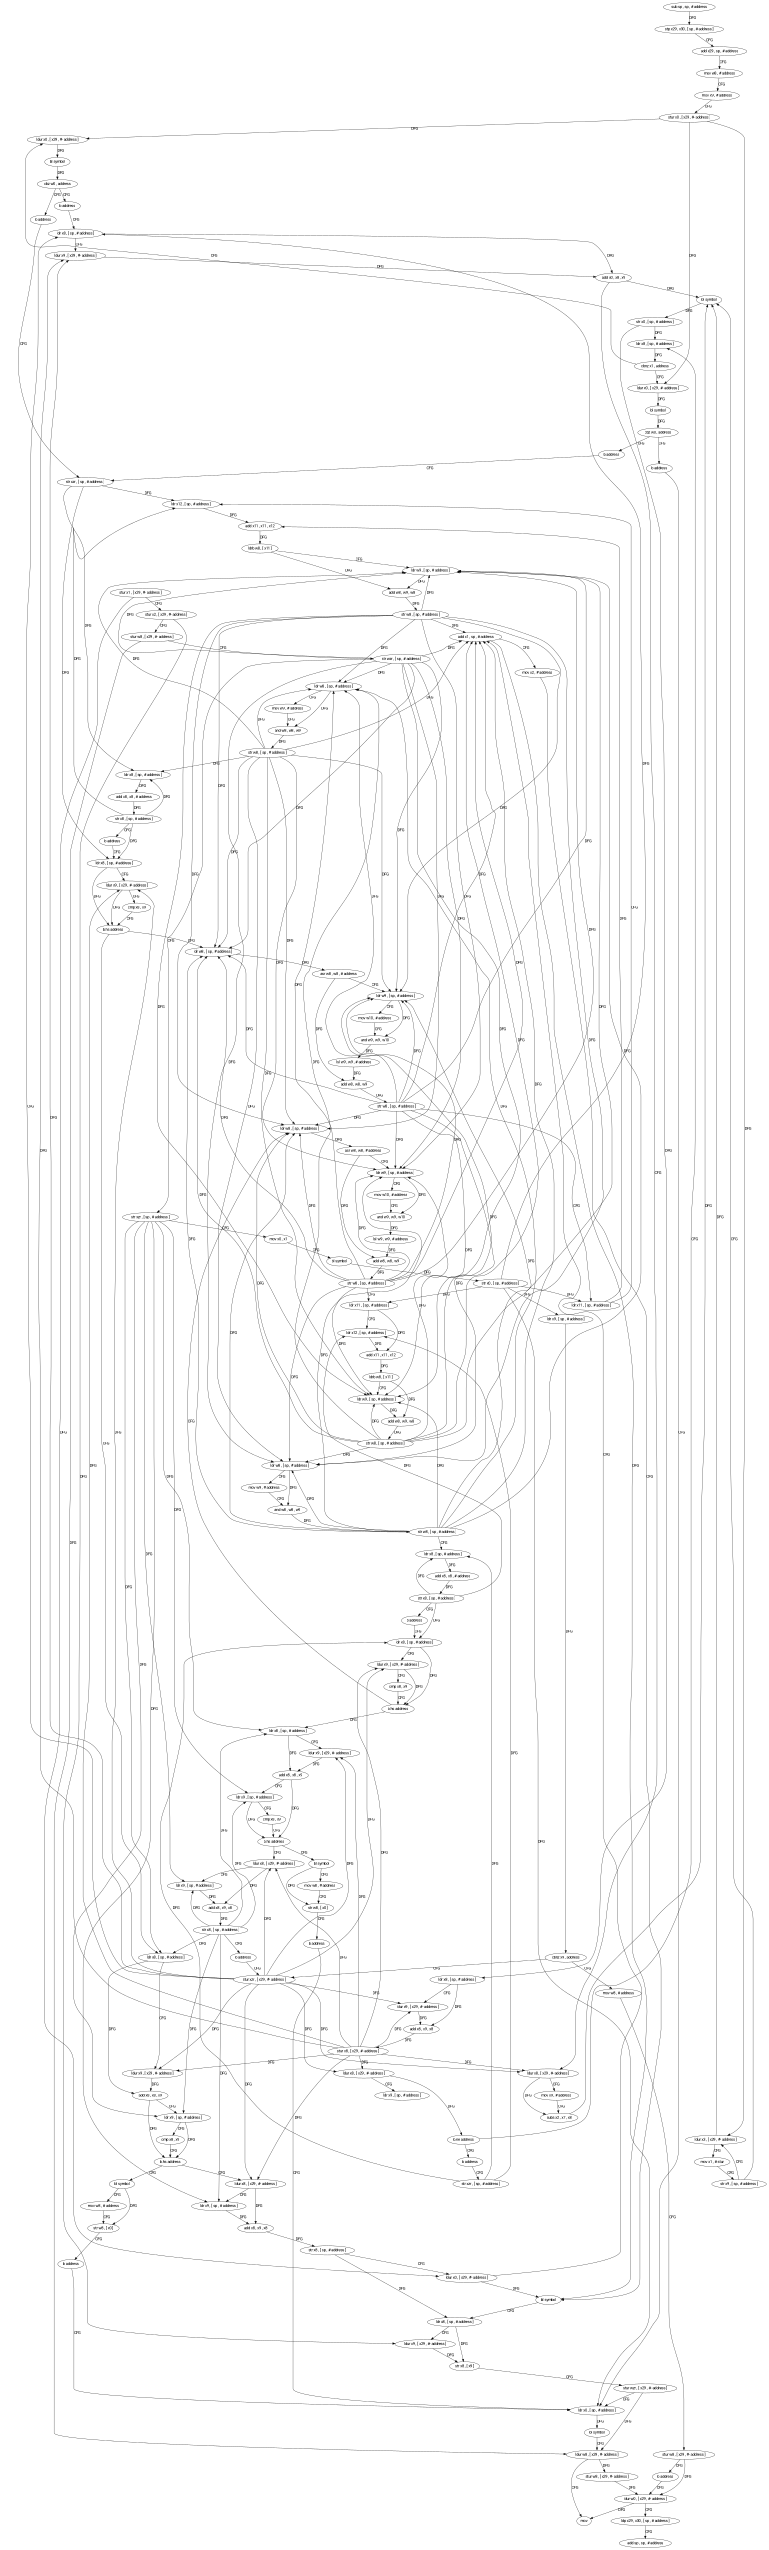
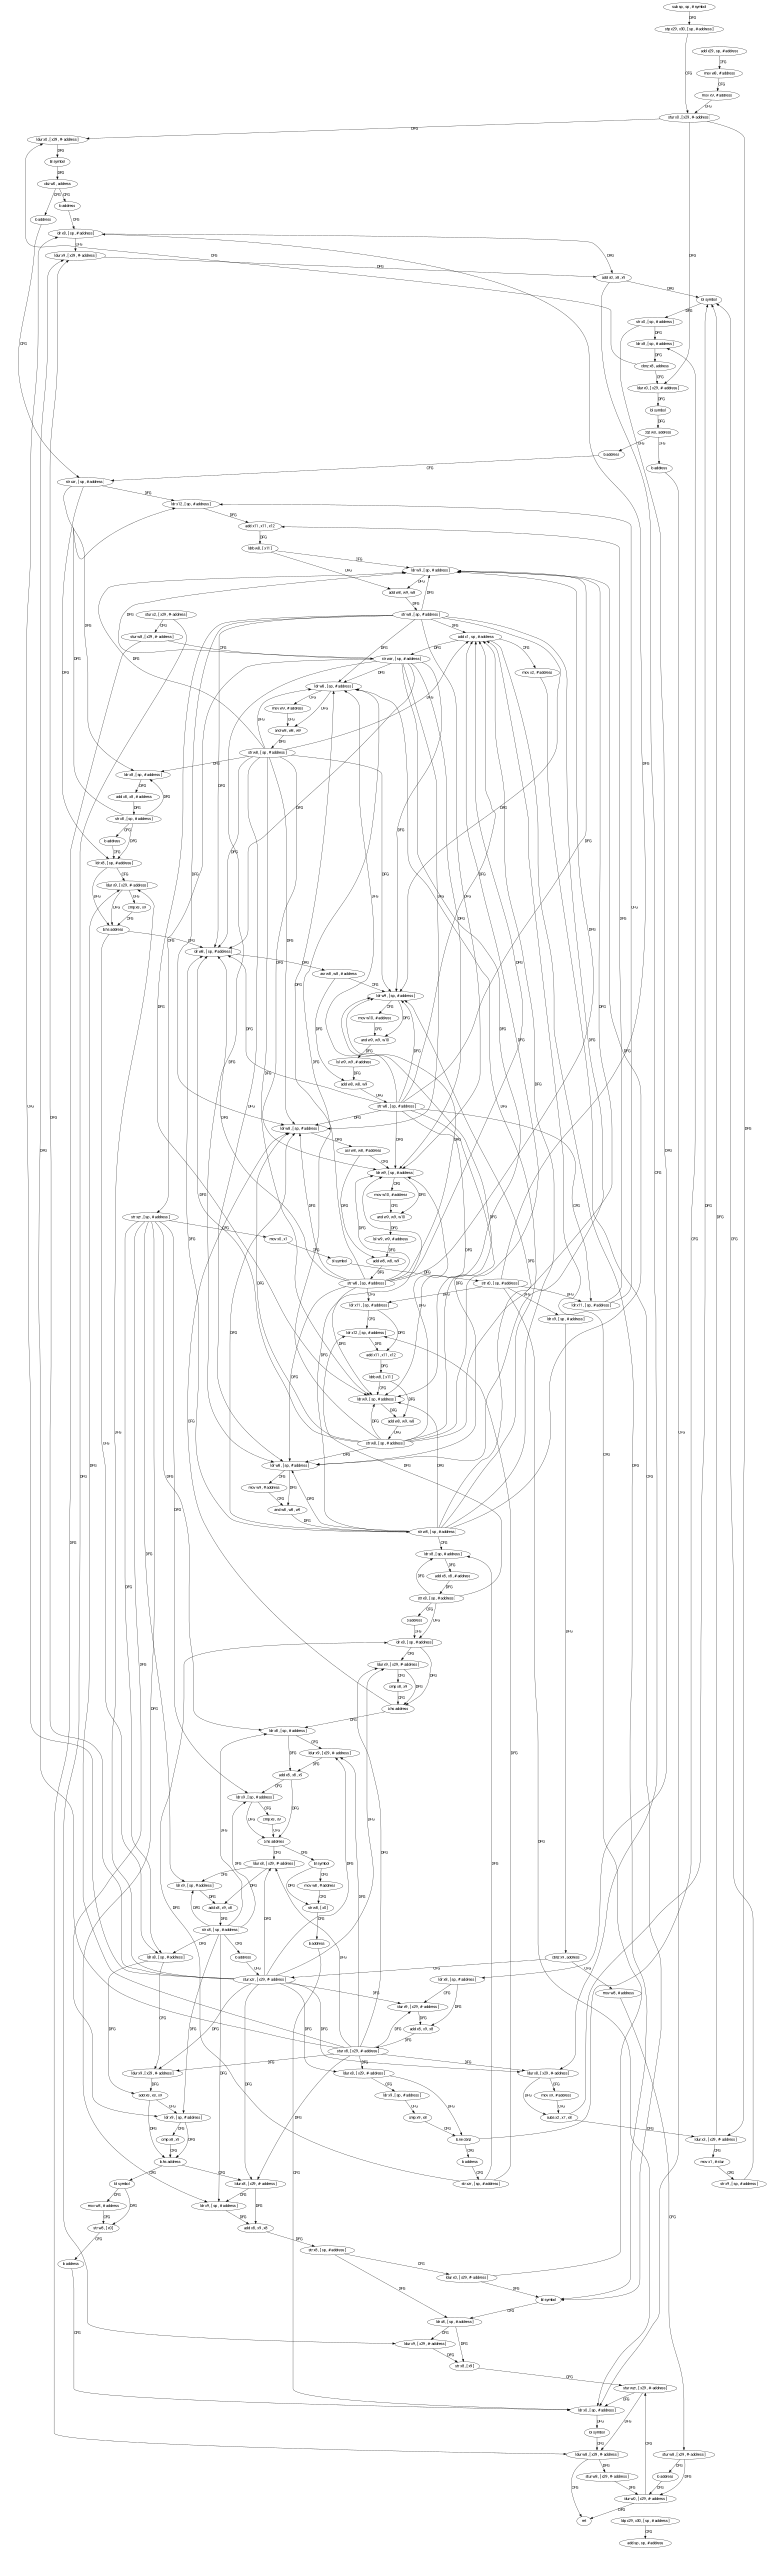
(689, 7) -> (689, 7)
(703, 40) -> (685, 72)
(655, 366) -> (655, 366)
(141, 593) -> none
(441, 650) -> (435, 646)
none -> (418, 2118)
(464, 2140) -> (464, 2140)
(734, 2161) -> (633, 2128)
(645, 2509) -> (645, 2445)
(584, 2521) -> (584, 2521)
